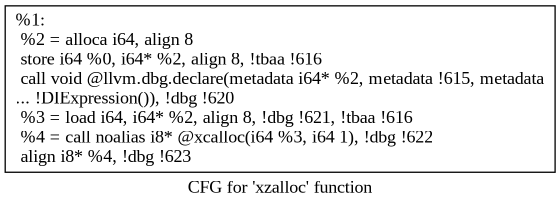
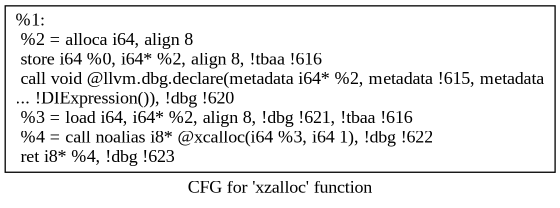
(104, 157) -> (96, 157)
